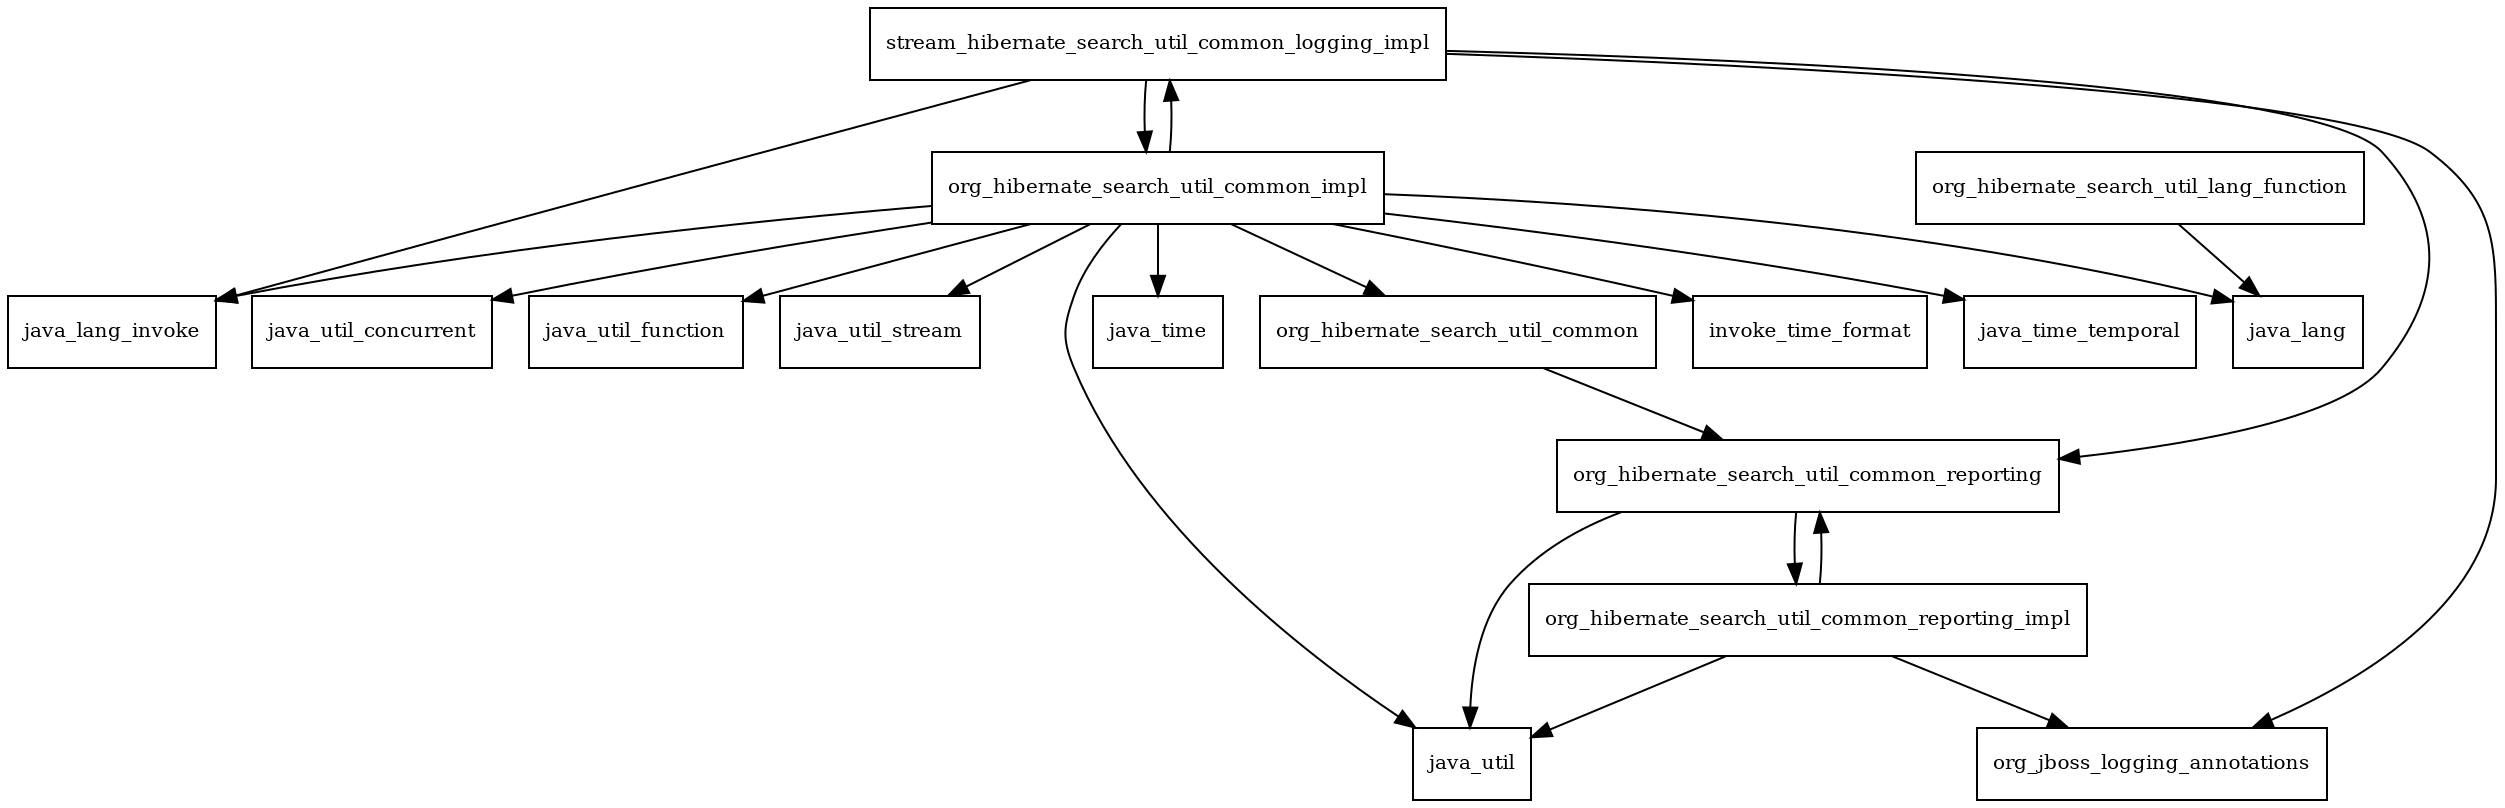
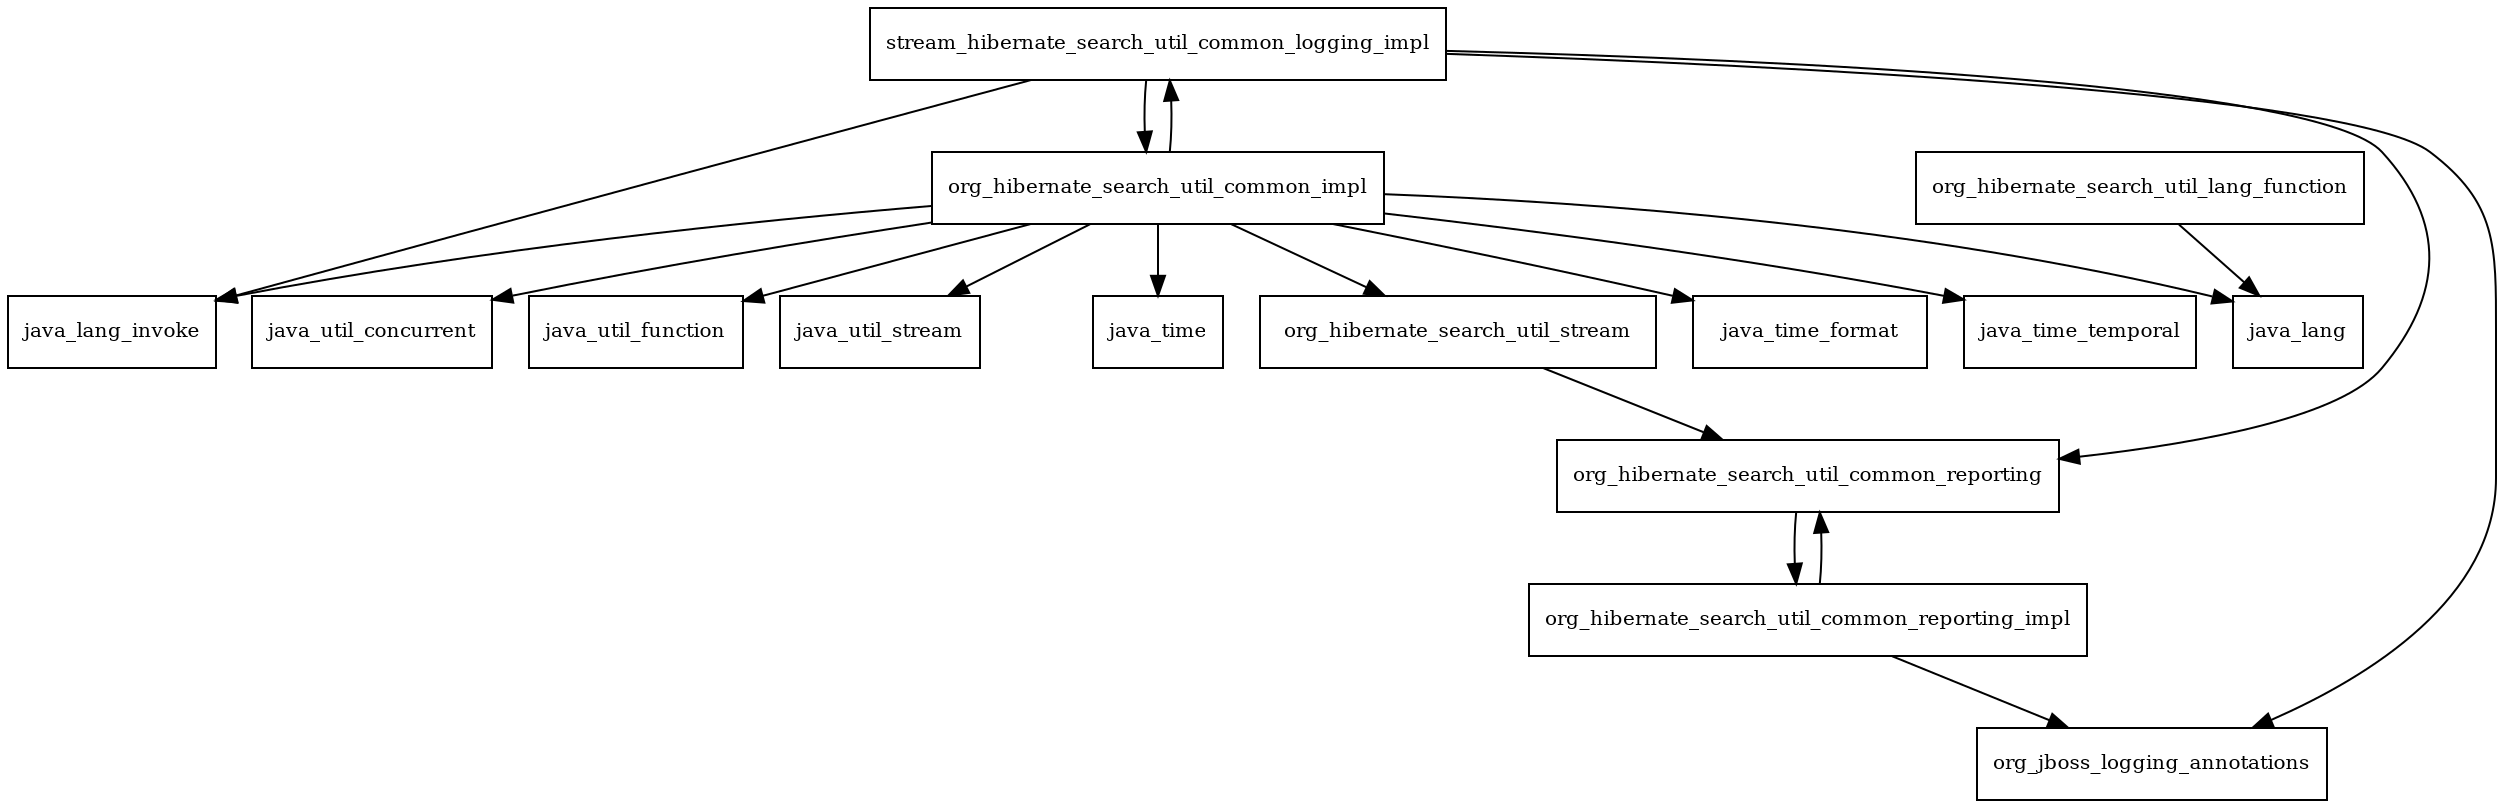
(1458, 332) -> (1458, 332)
(1810, 332) -> (1810, 332)
(1472, 764) -> none
